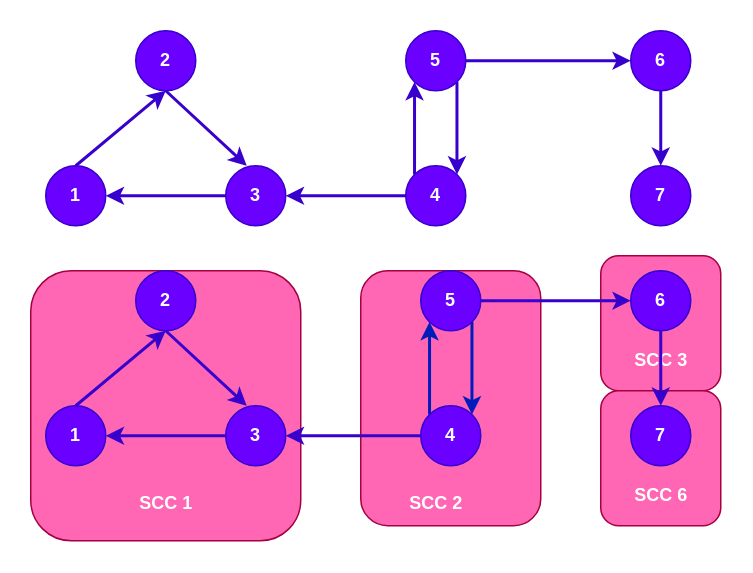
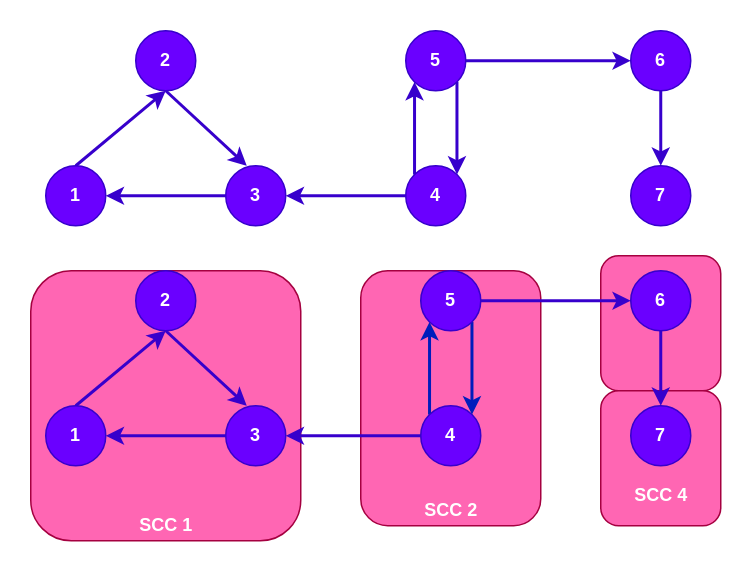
(661, 361) -> none
(662, 496) -> (662, 496)
(166, 503) -> (166, 526)
(436, 503) -> (451, 511)
